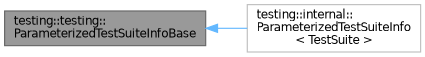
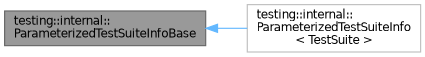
(105, 28) -> (105, 28)
